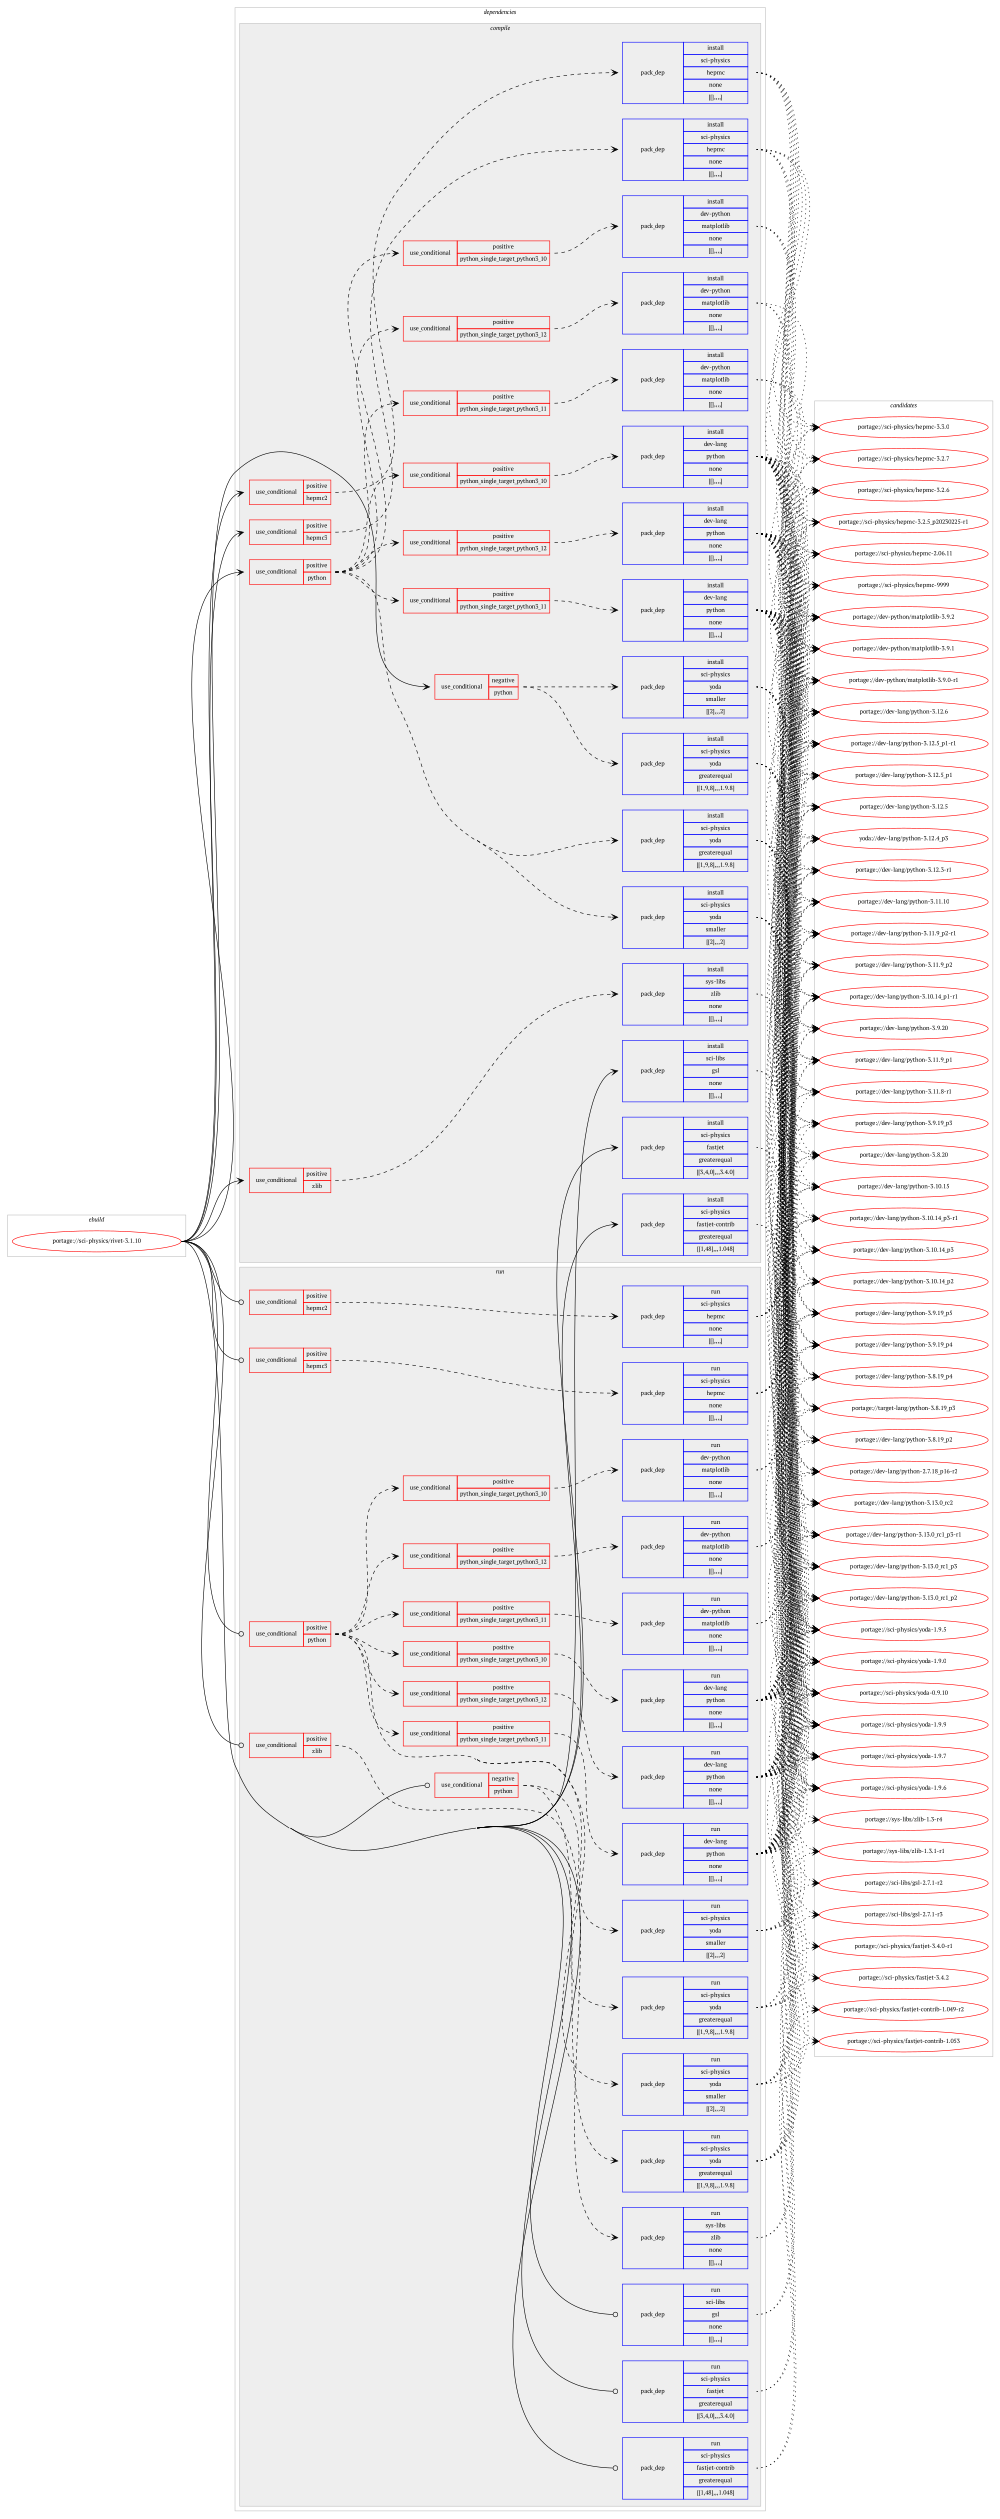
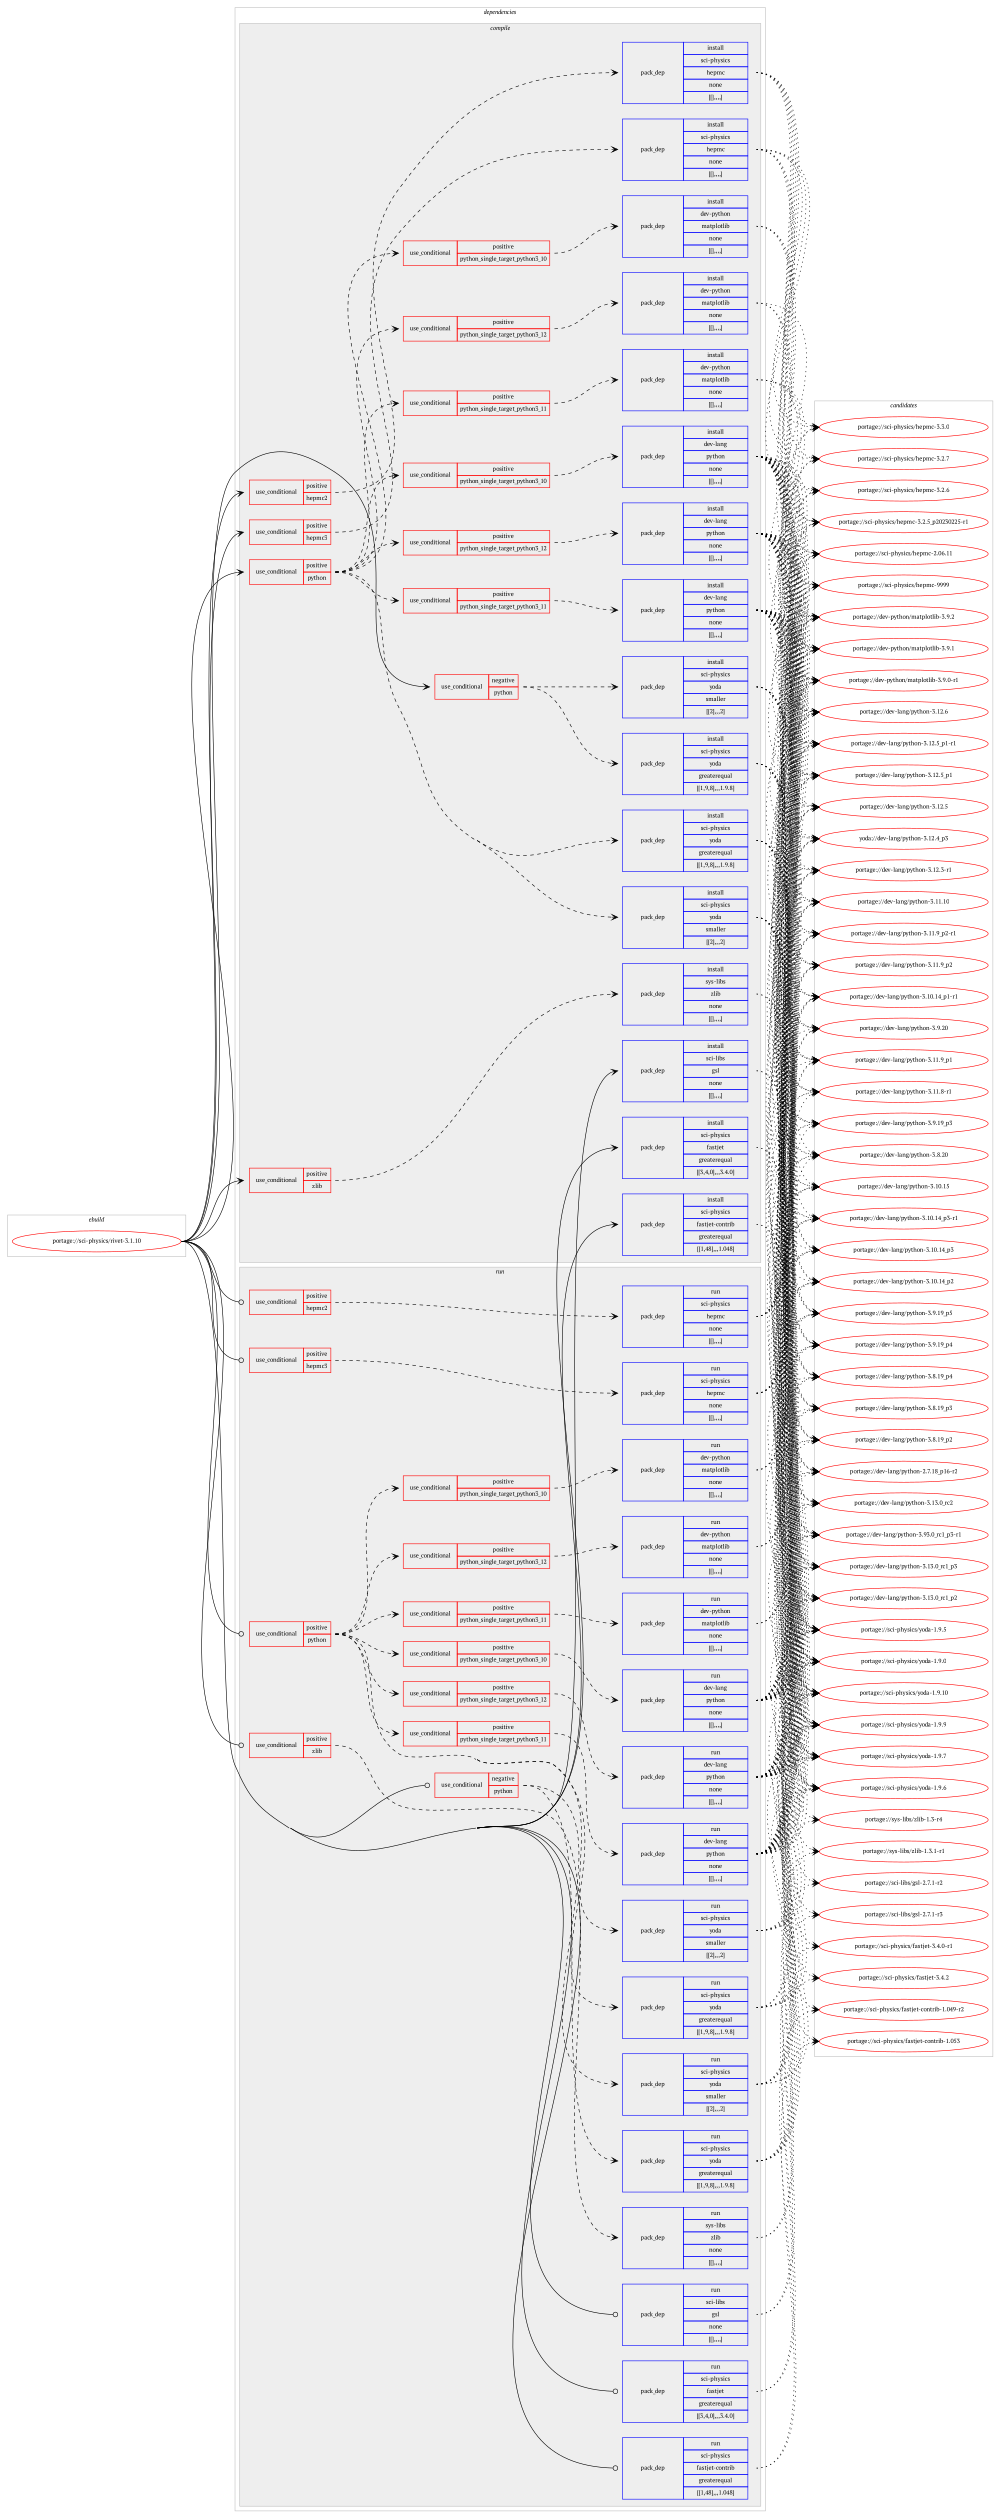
(904, 1408) -> (904, 1408)
(904, 1535) -> (904, 1535)
(904, 1693) -> (904, 1693)
